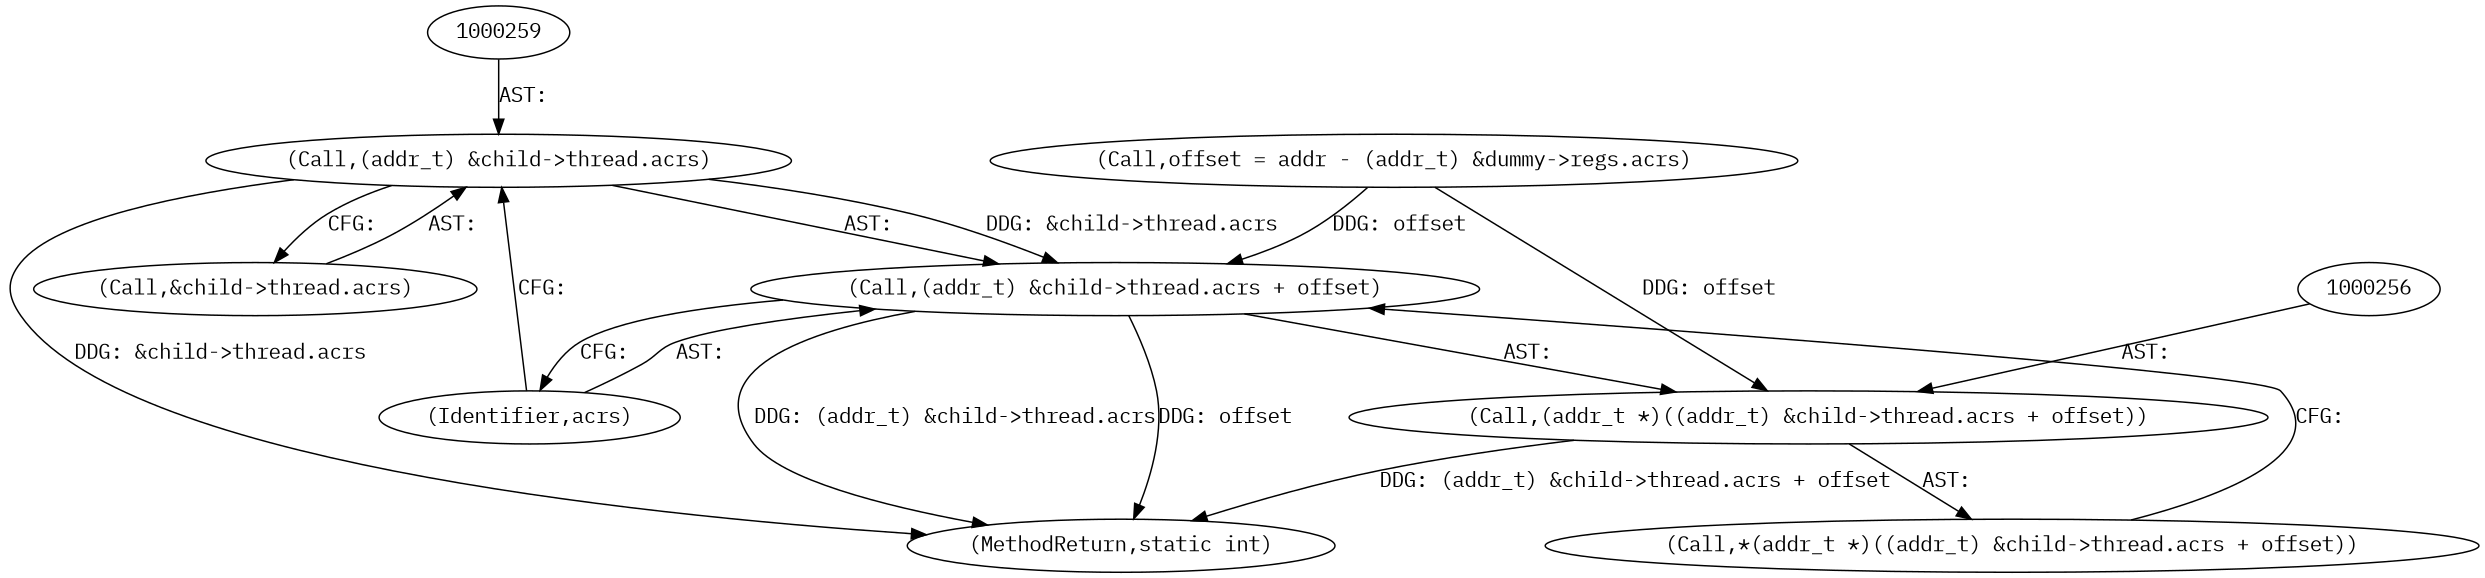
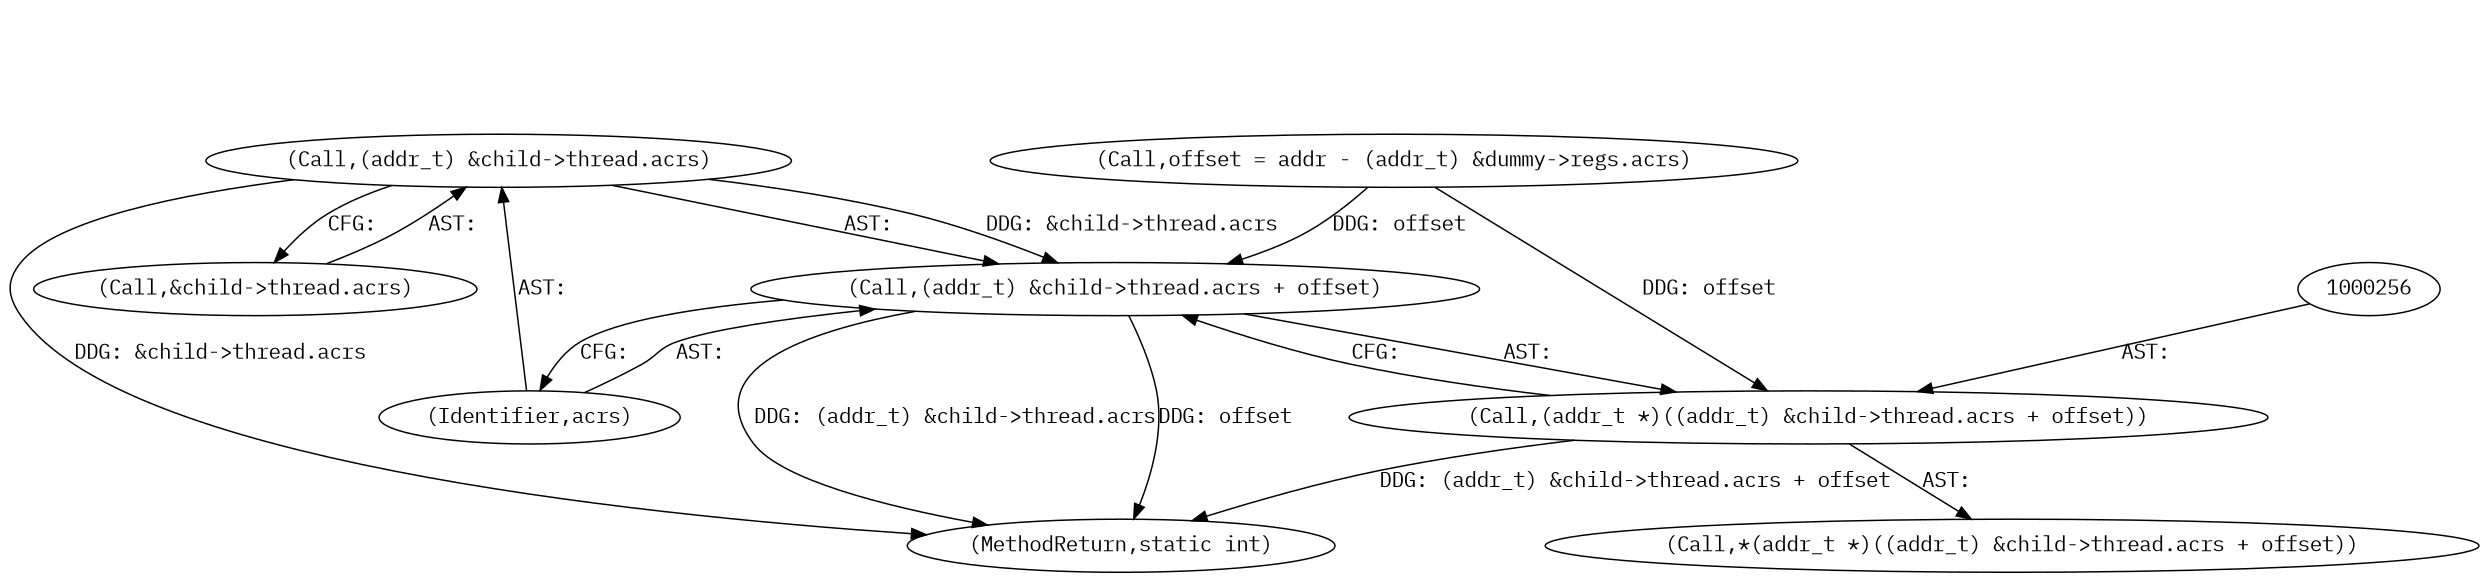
(499, 32) -> none
(549, 289) -> (549, 289)
(1951, 353) -> (1371, 368)
